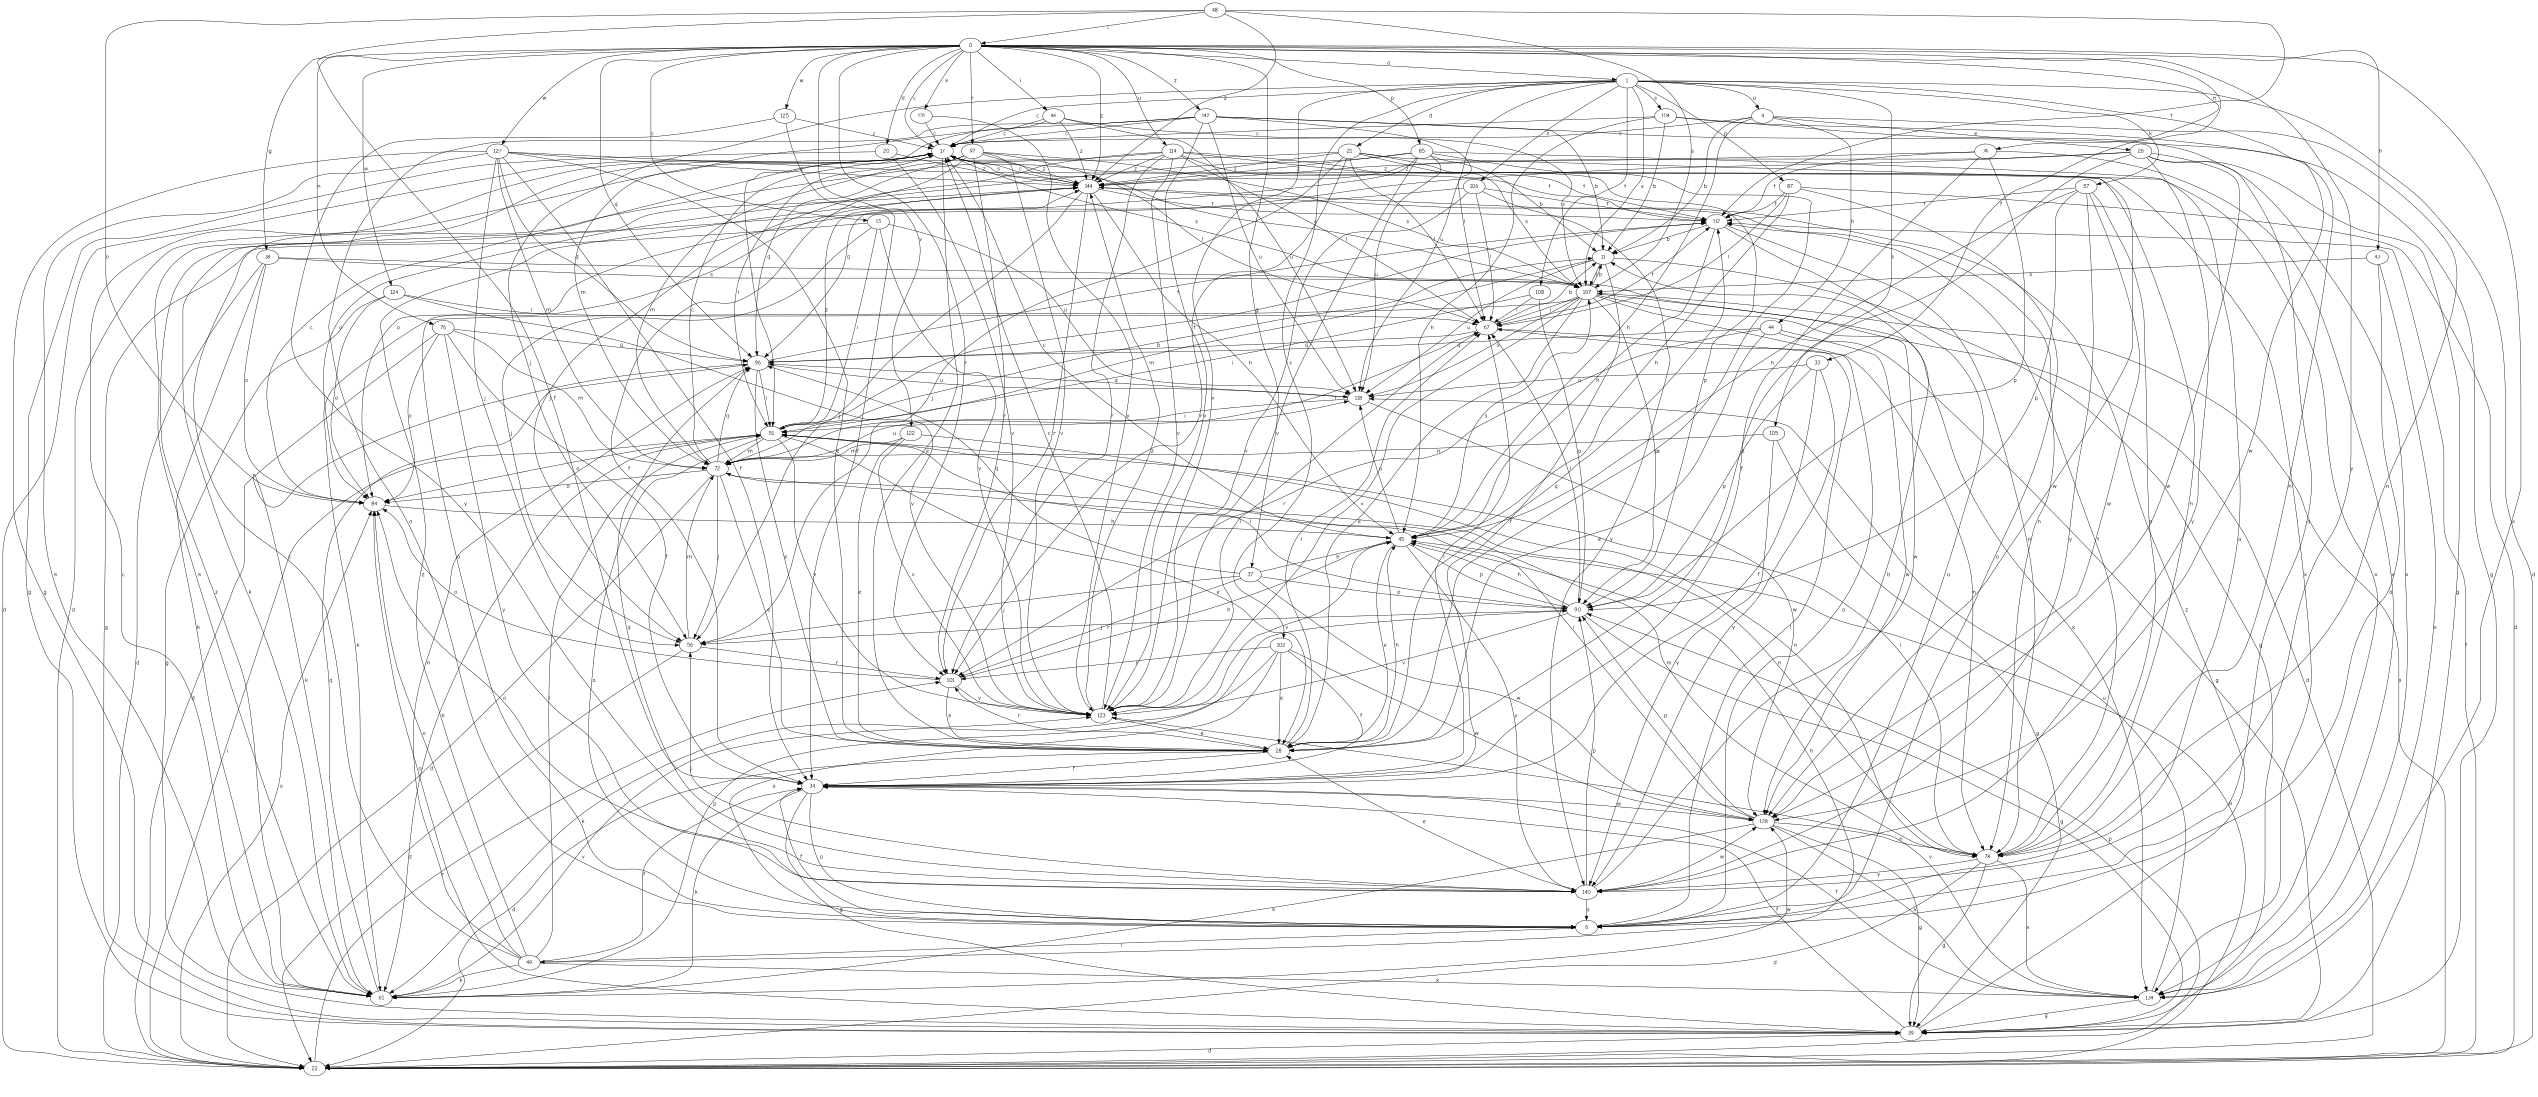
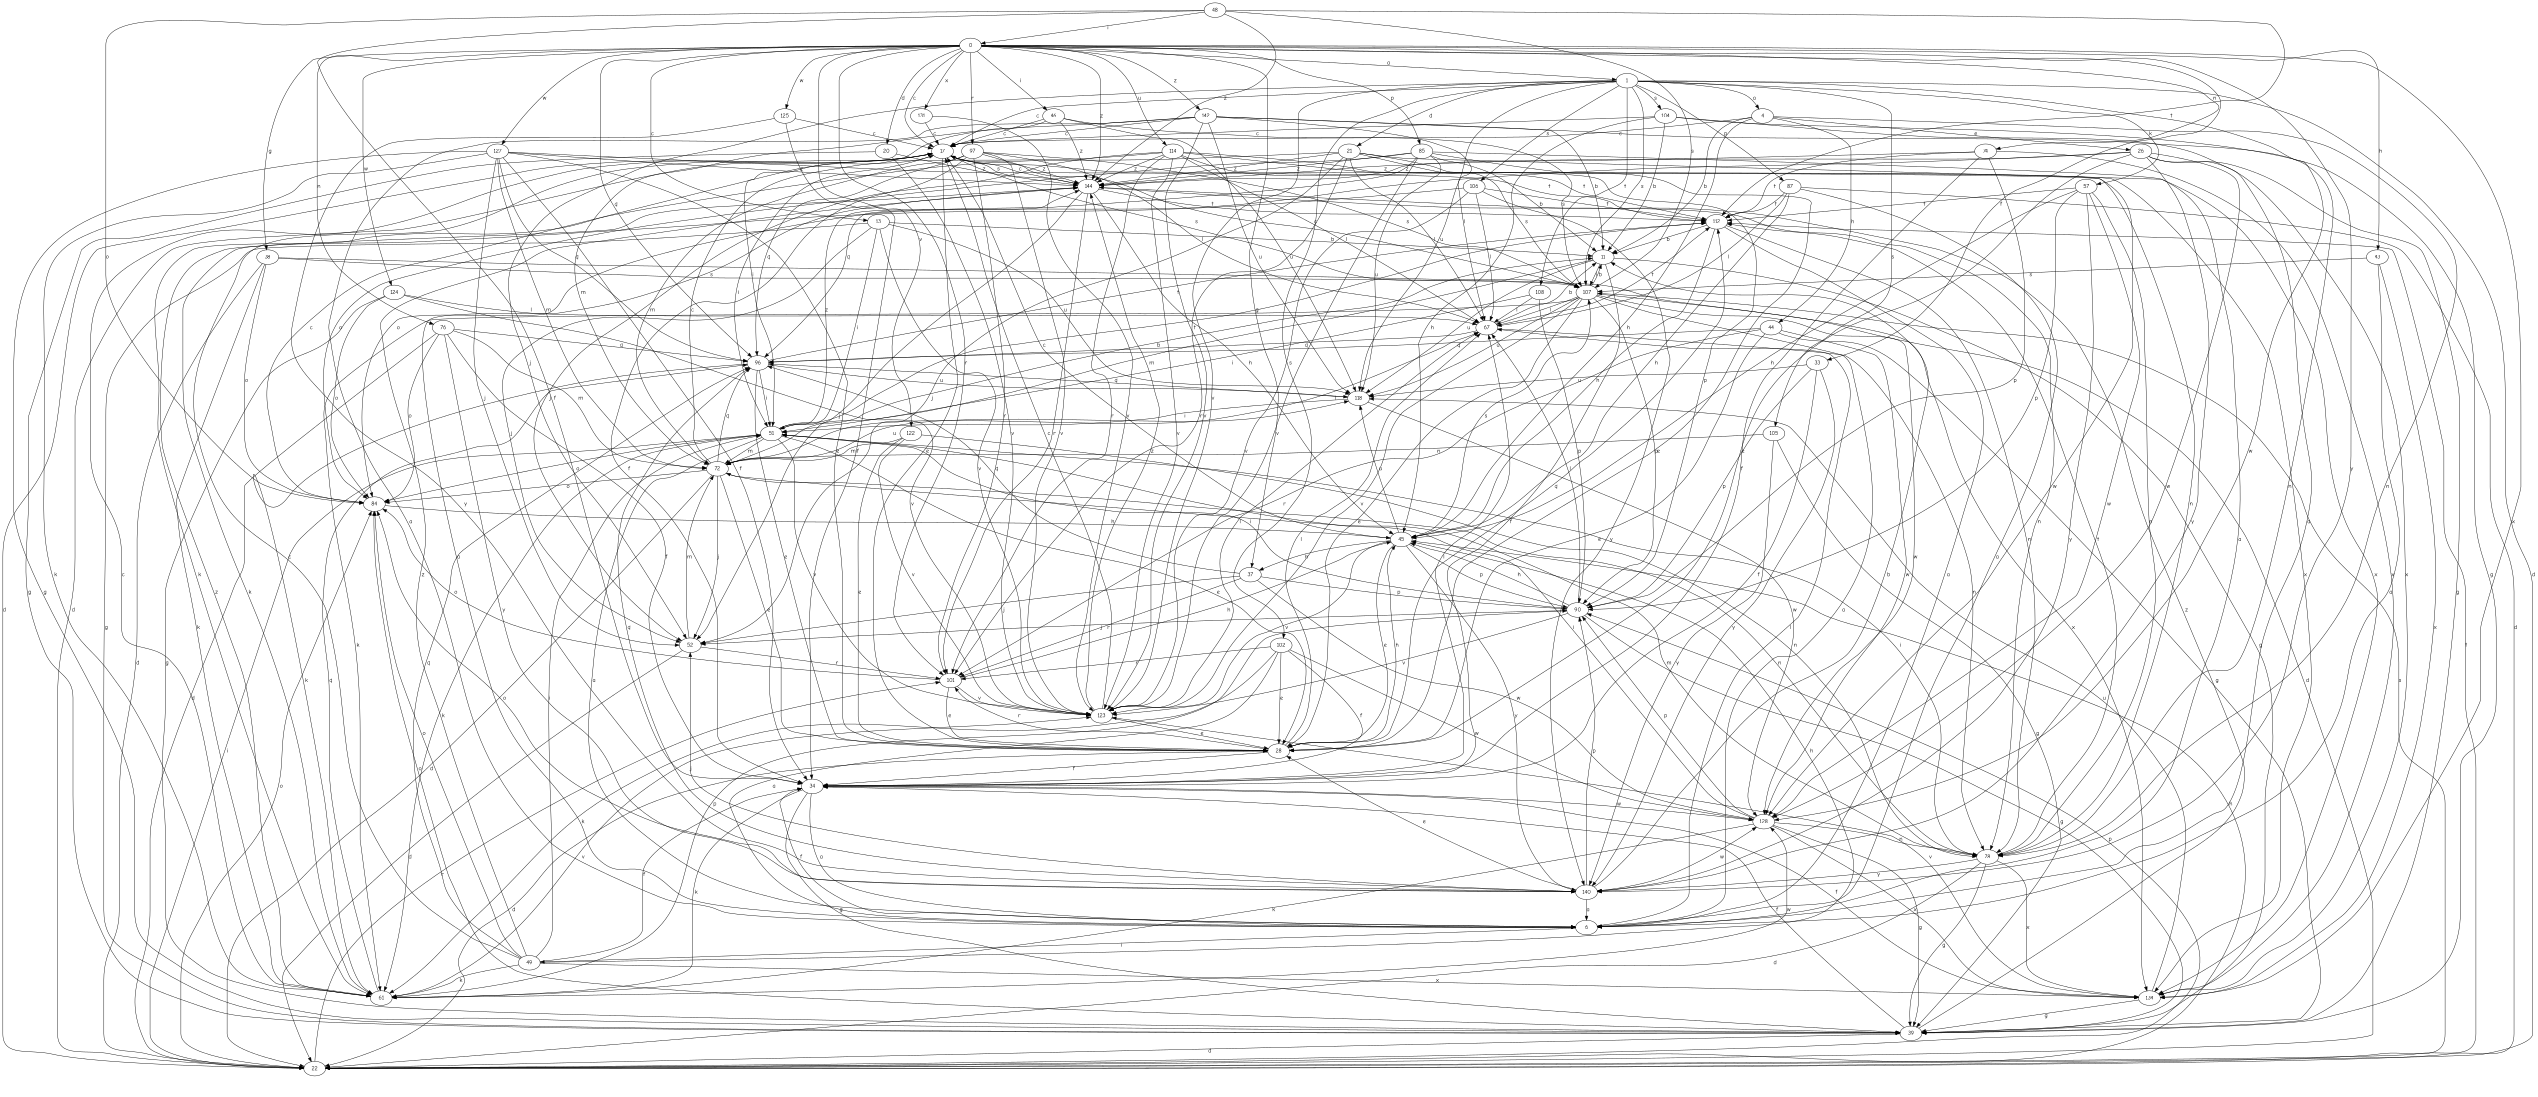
none -> (1256, 239)
(1324, 557) -> (1325, 549)
(690, 645) -> (690, 645)
(429, 663) -> (429, 663)
